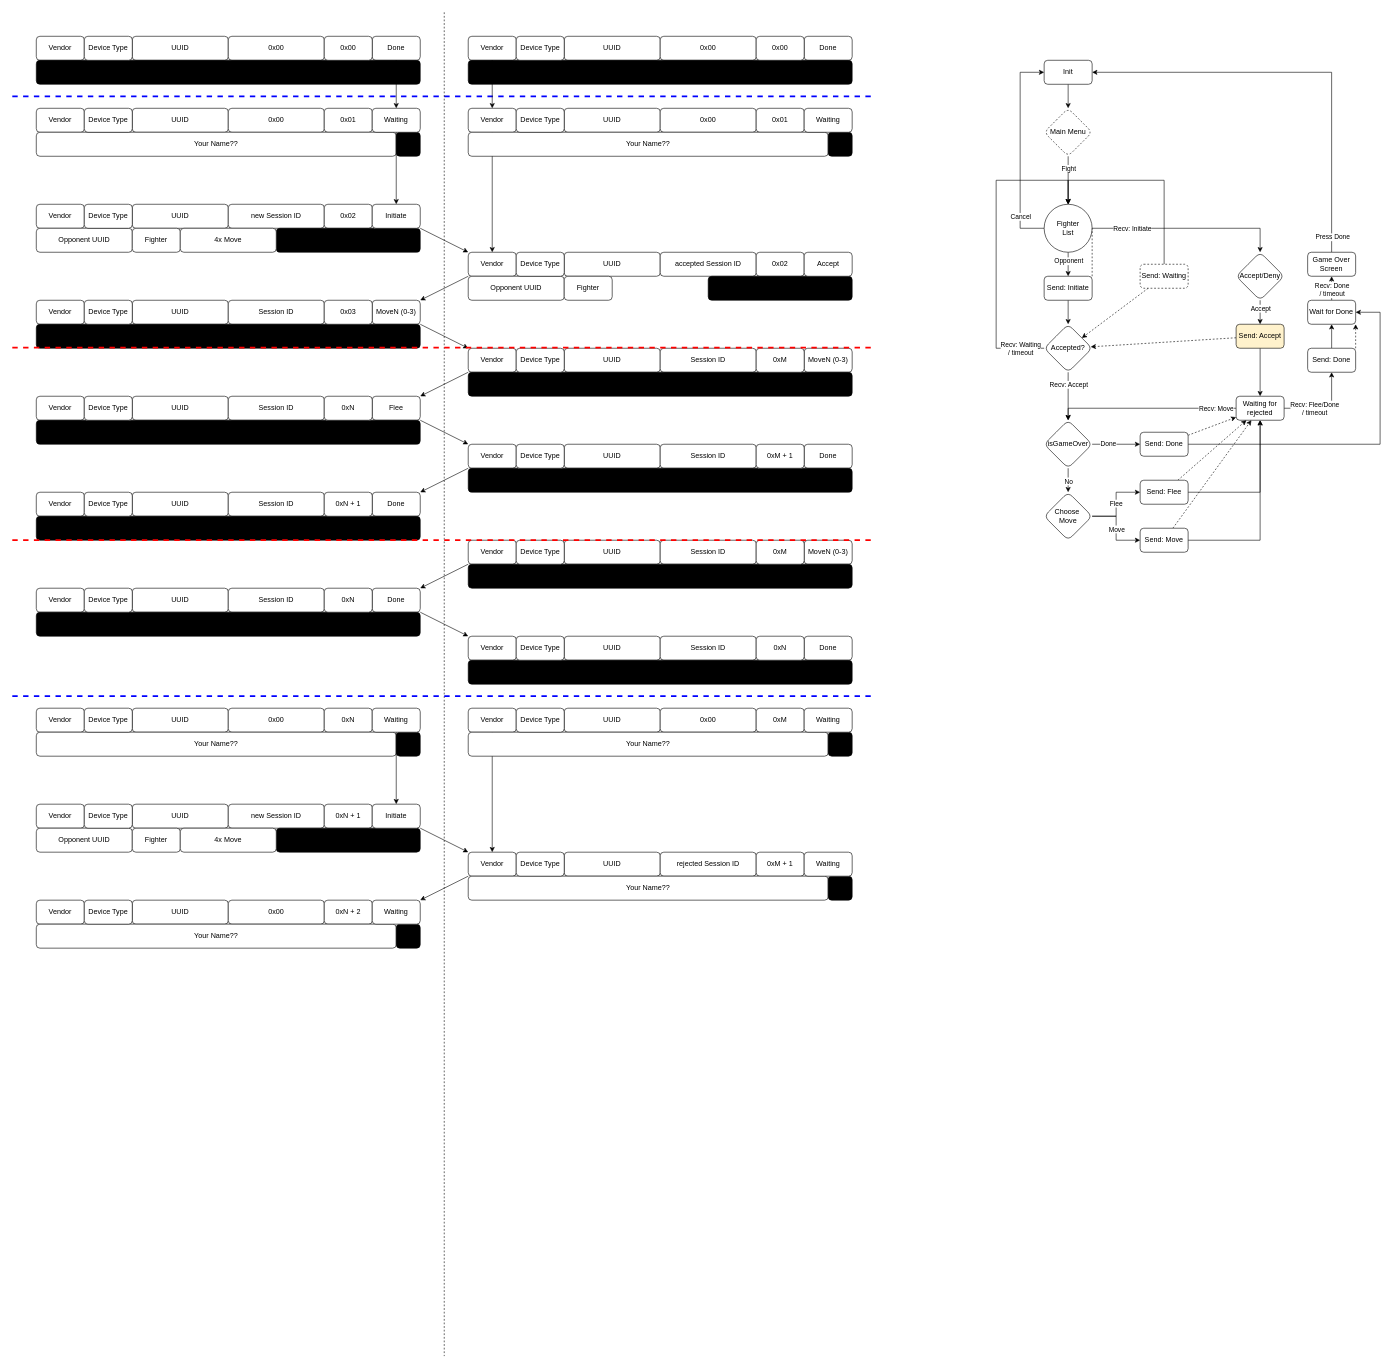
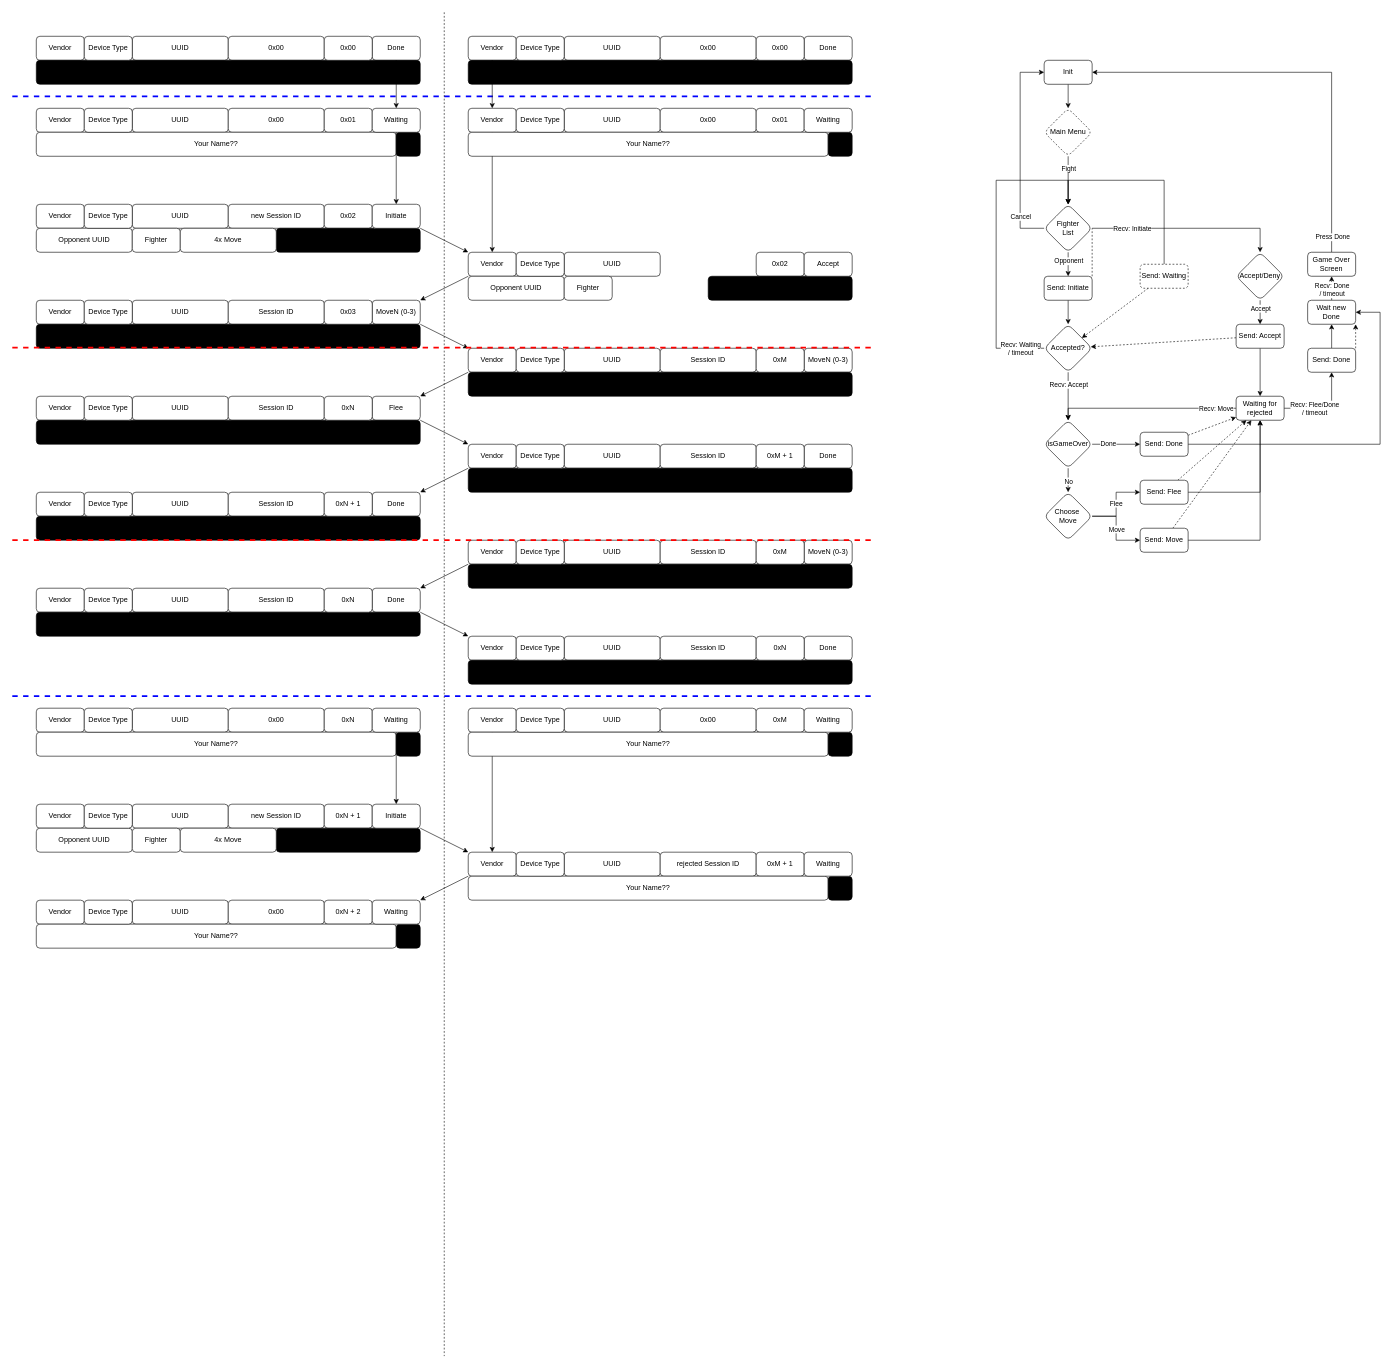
(1068, 228) -> (1068, 228)
(708, 264) -> none
(1332, 312) -> (1332, 312)
(1260, 336) -> (1260, 336)
